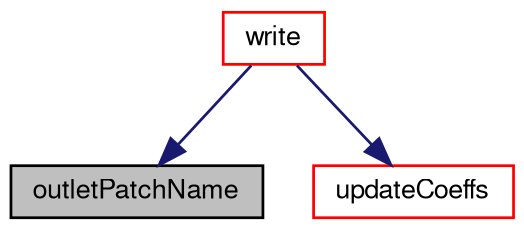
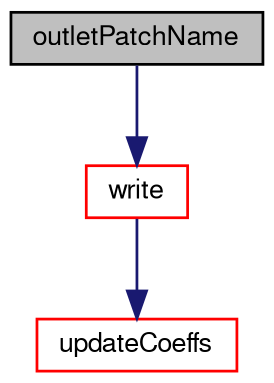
(215, 105) -> (137, 101)
